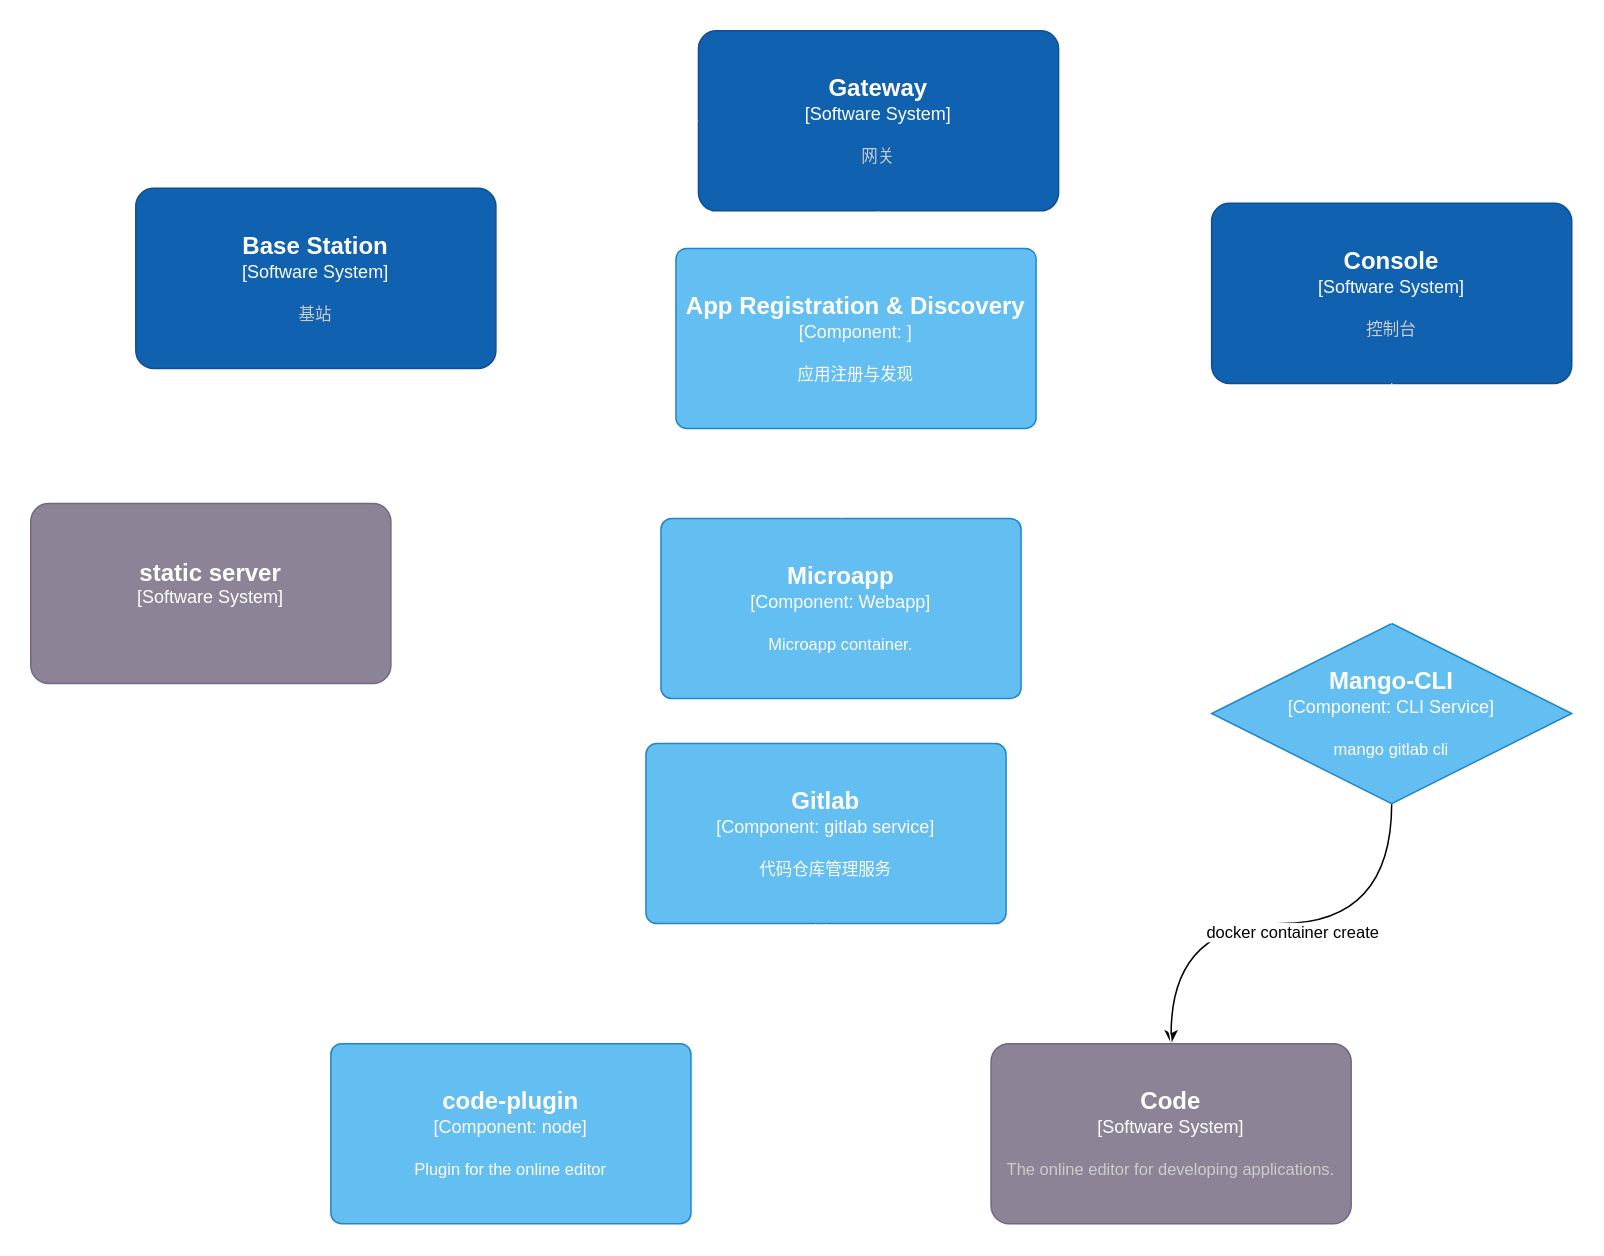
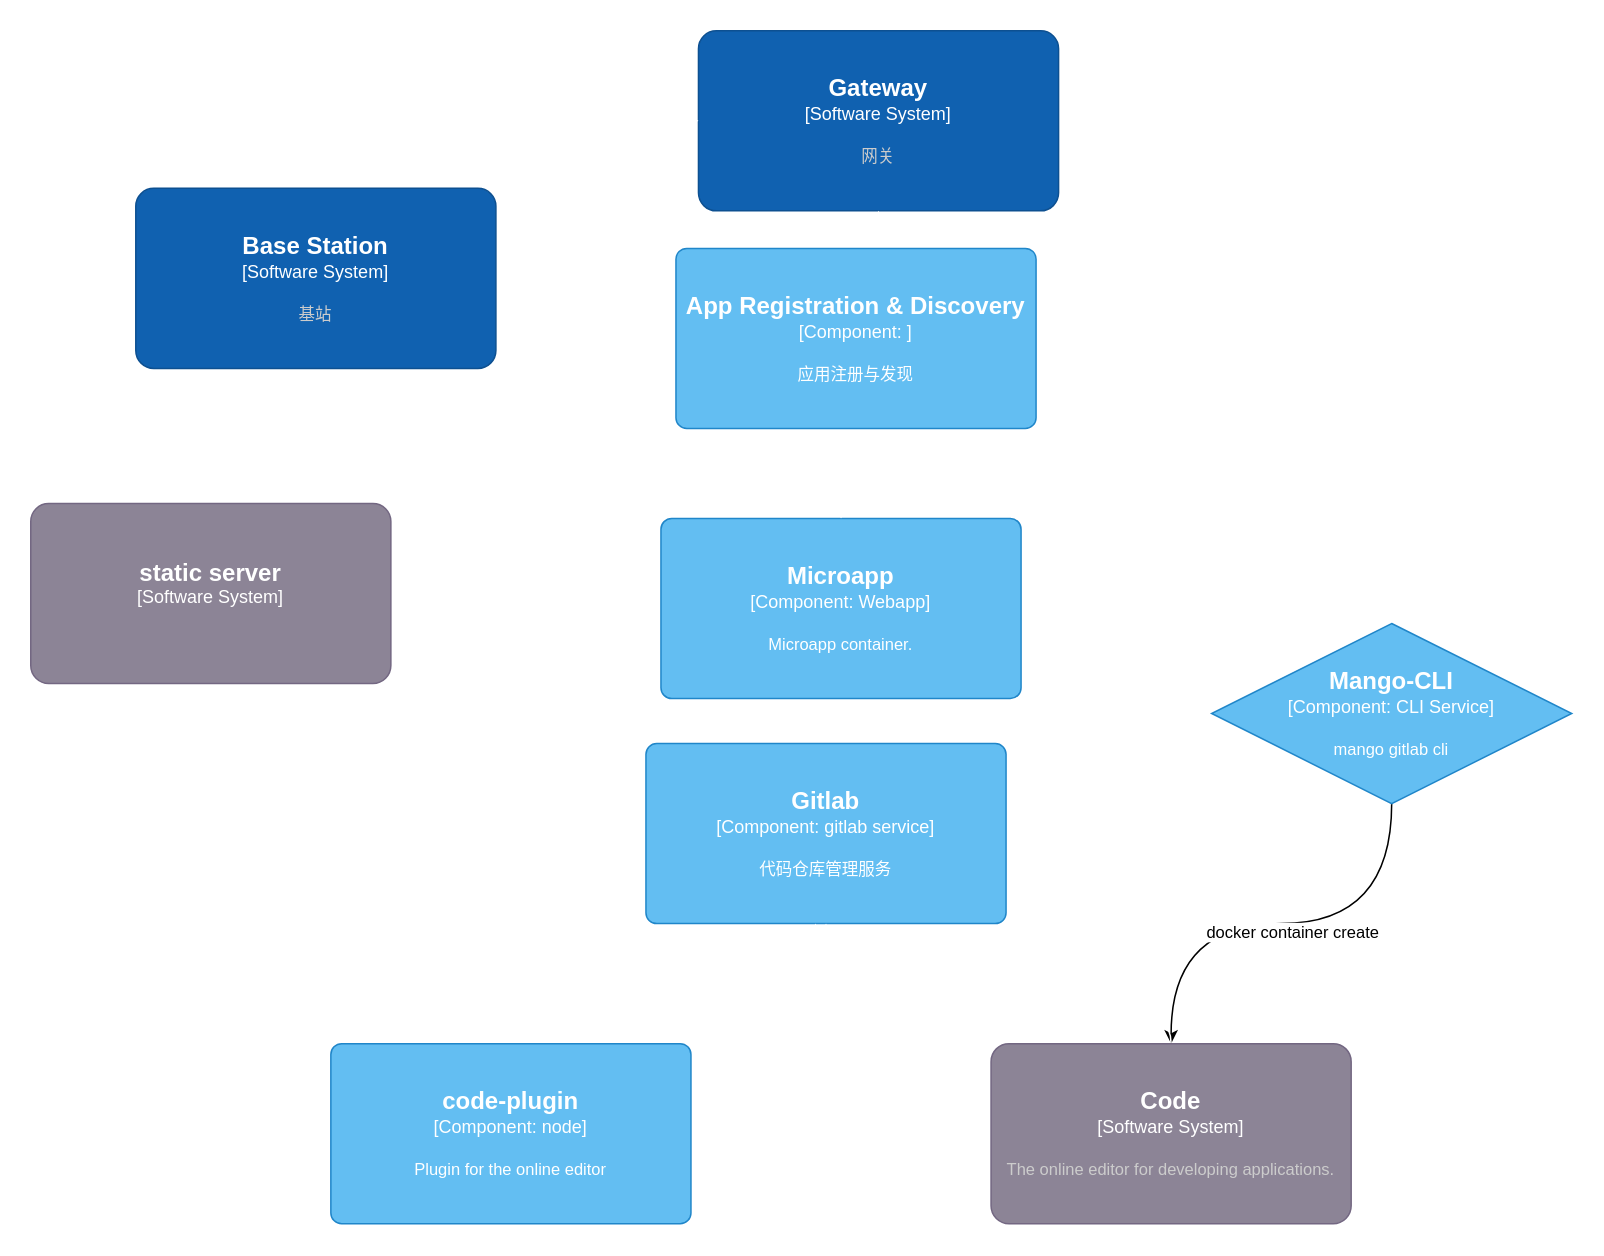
(1391, 293) -> none
(1391, 384) -> none
